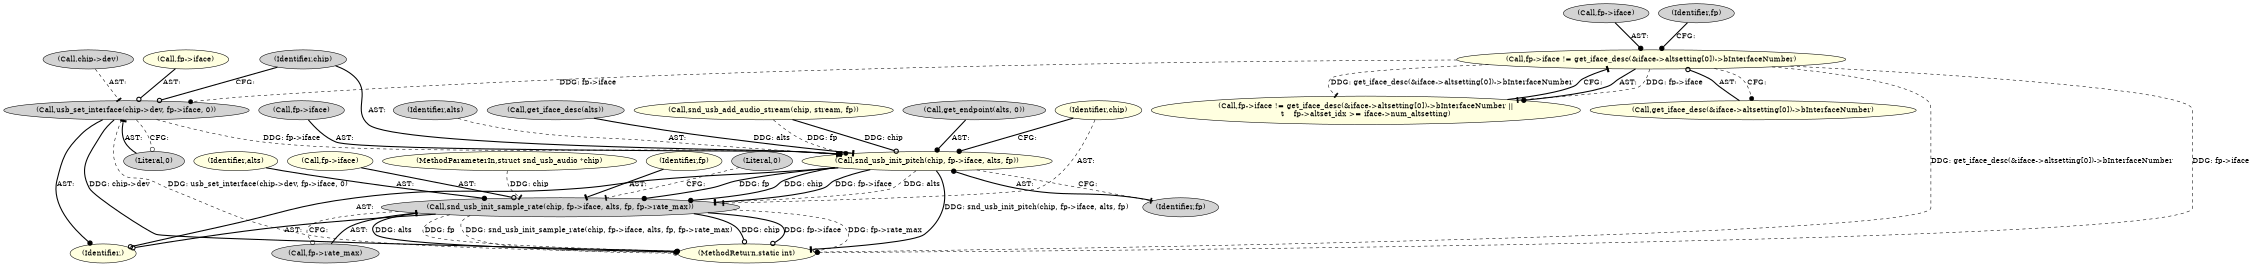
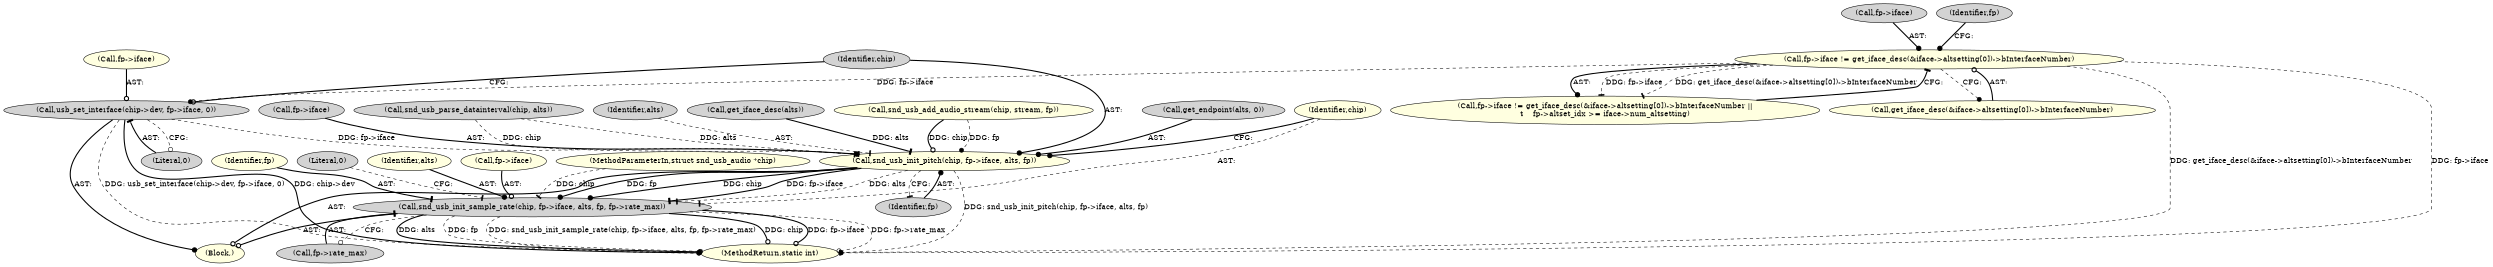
(88, 59) -> none
none -> (469, 110)
(905, 240) -> (931, 242)
(103, 253) -> (220, 253)
